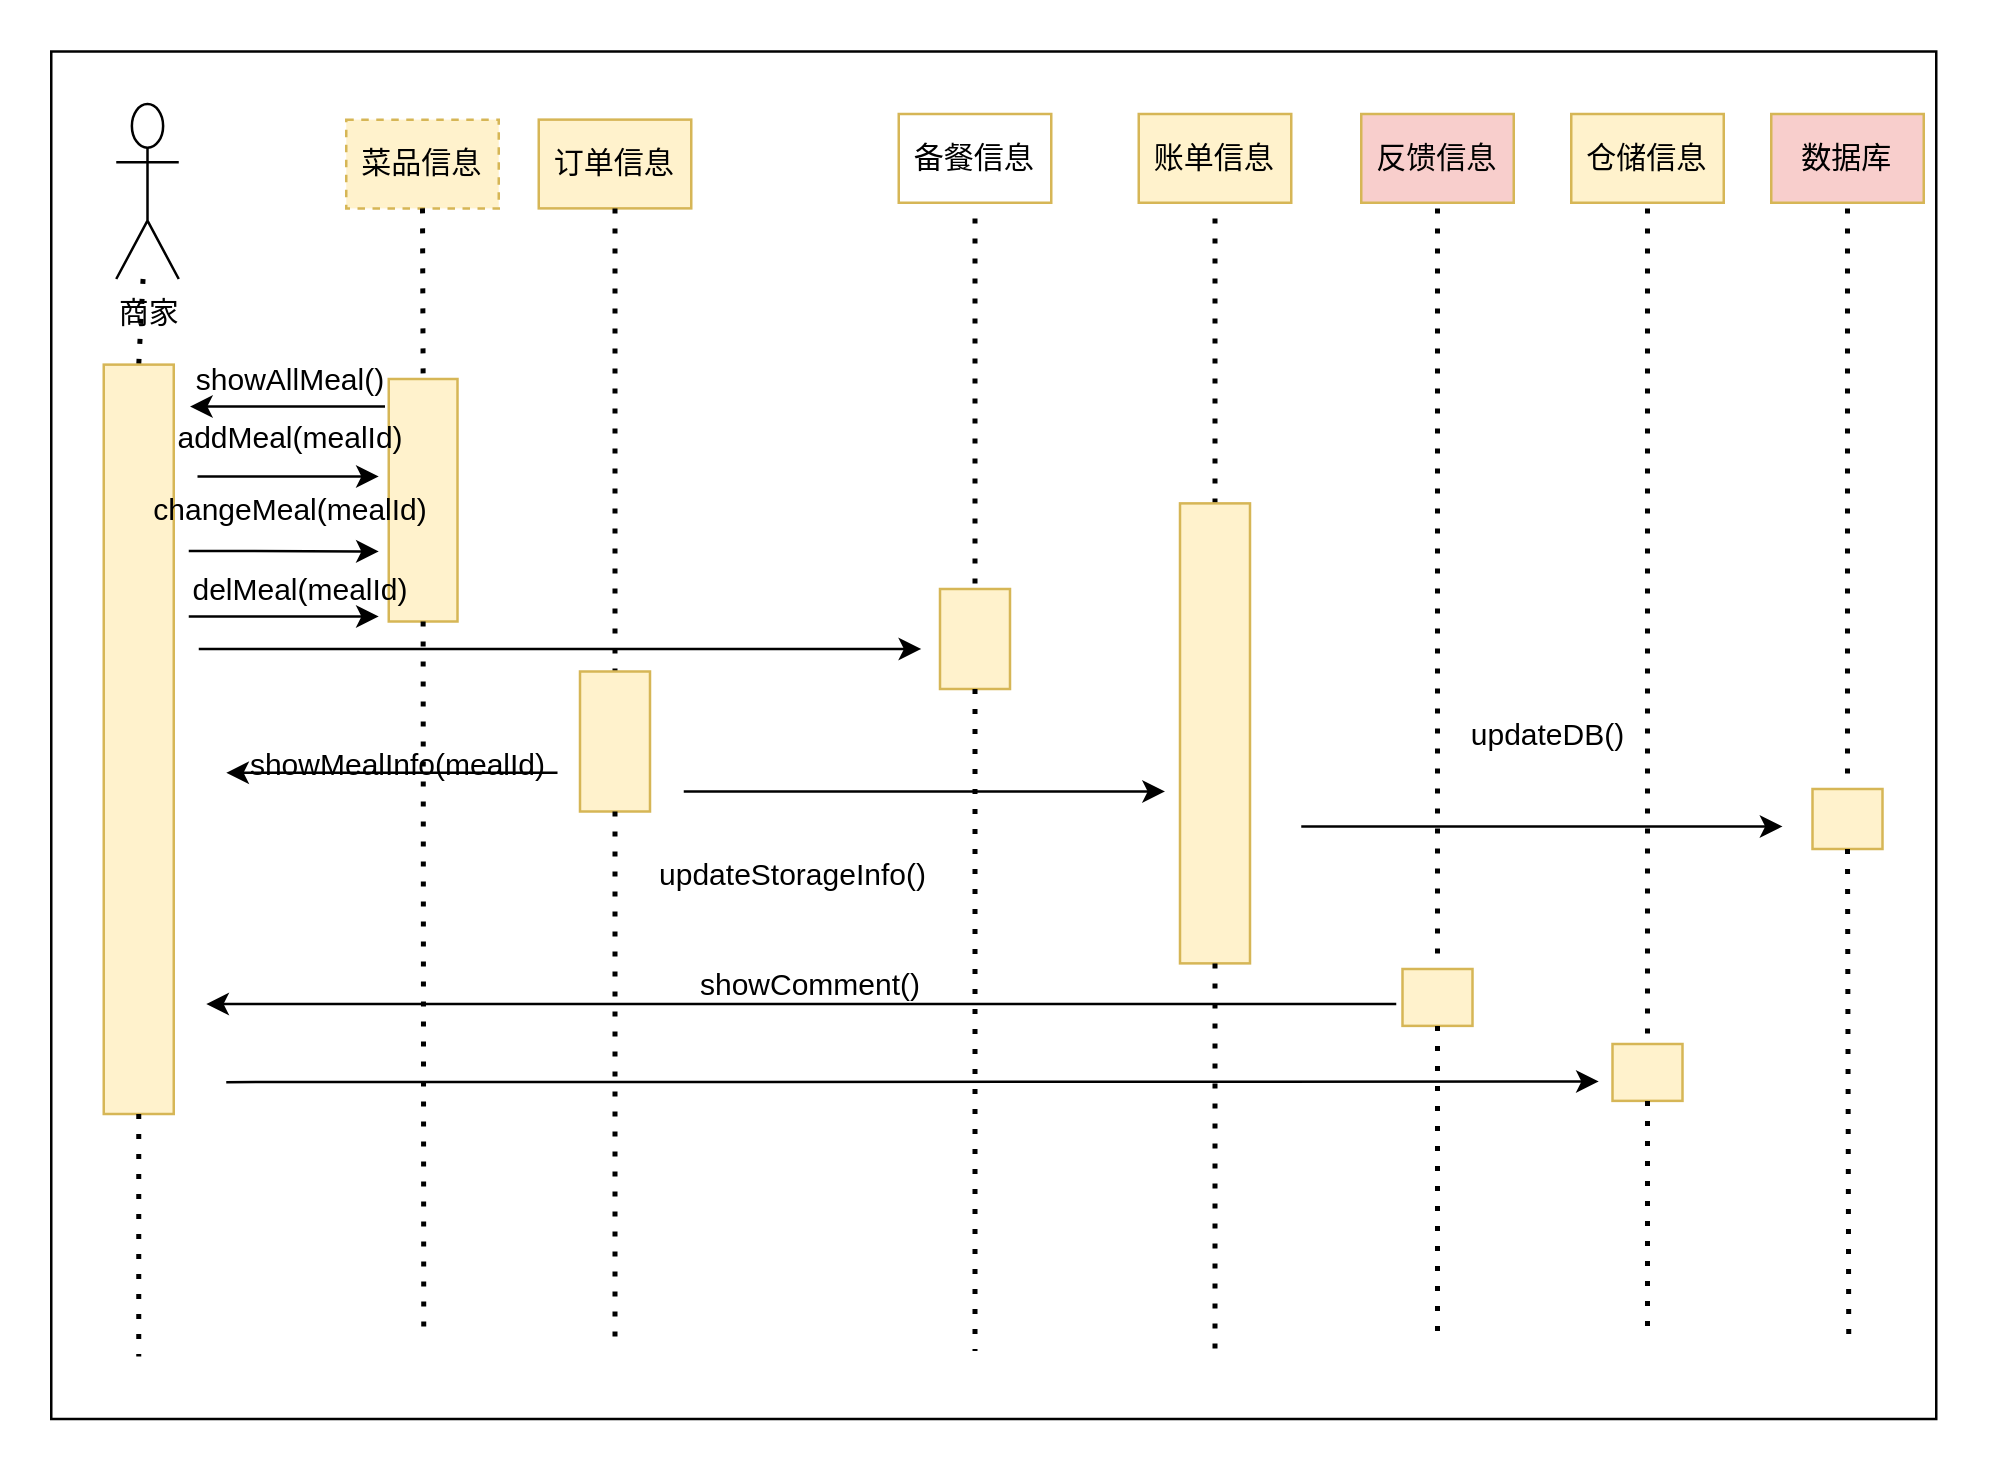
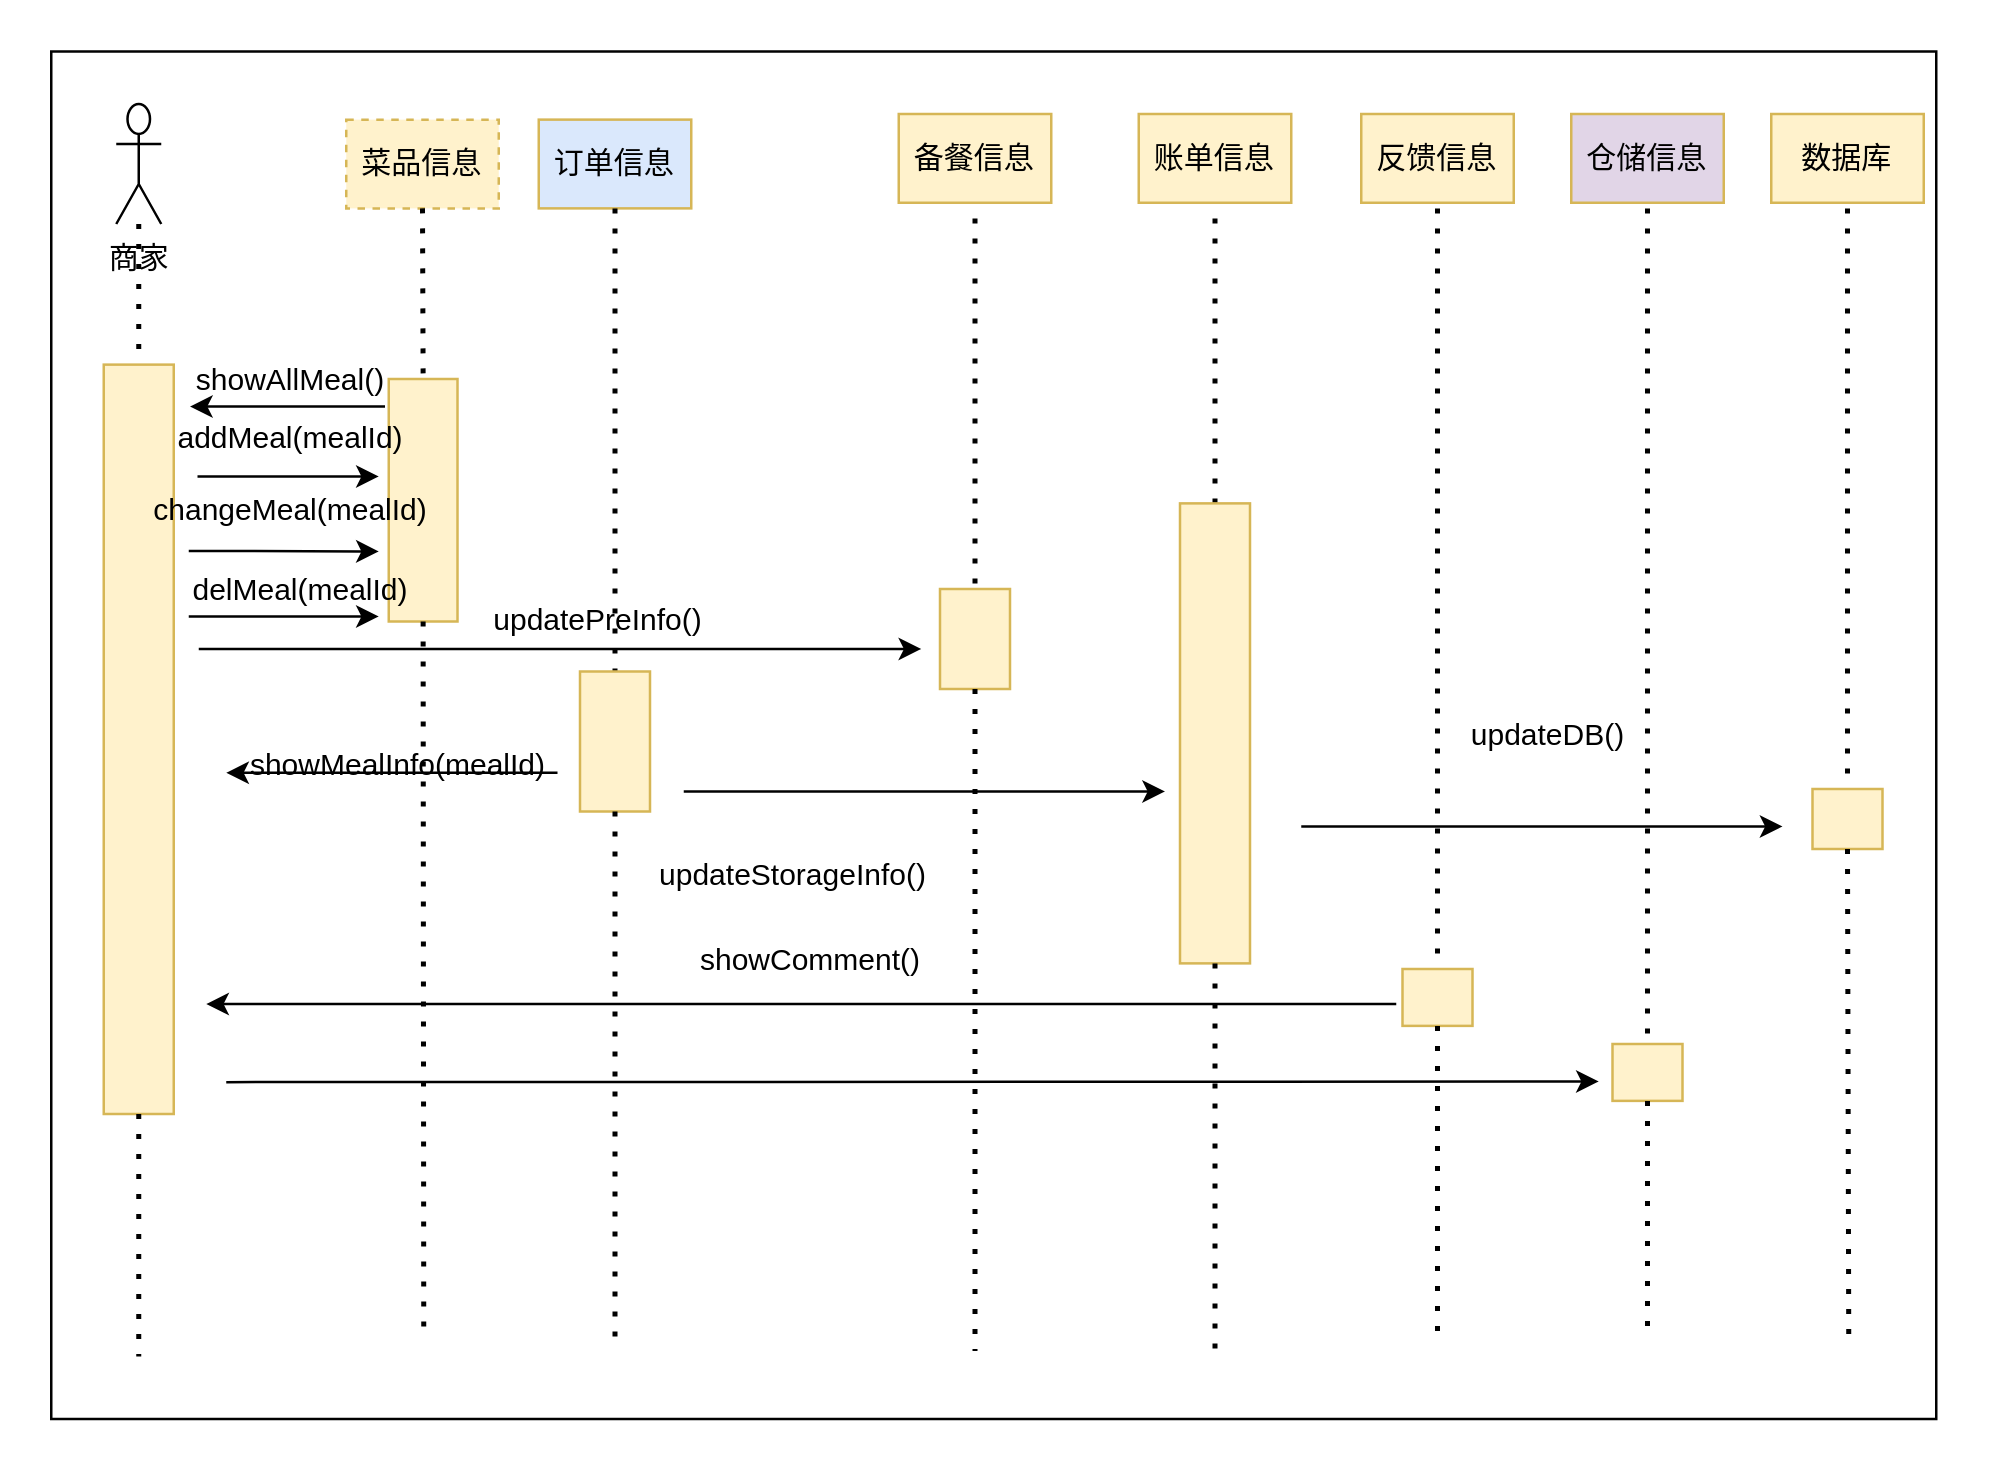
(975, 158) -> (975, 158)
(1438, 158) -> (1438, 158)
(1648, 158) -> (1648, 158)
(1848, 158) -> (1848, 158)
(615, 164) -> (615, 164)
(148, 191) -> (139, 164)
none -> (599, 621)
(811, 986) -> (811, 961)
